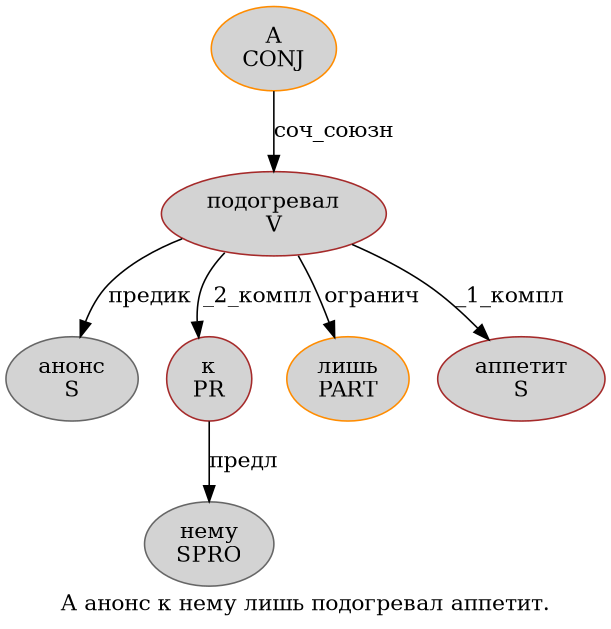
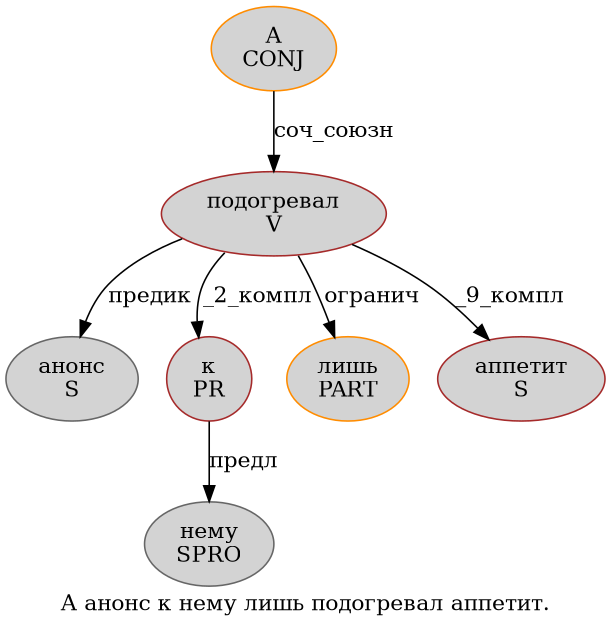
(510, 296) -> (510, 296)
